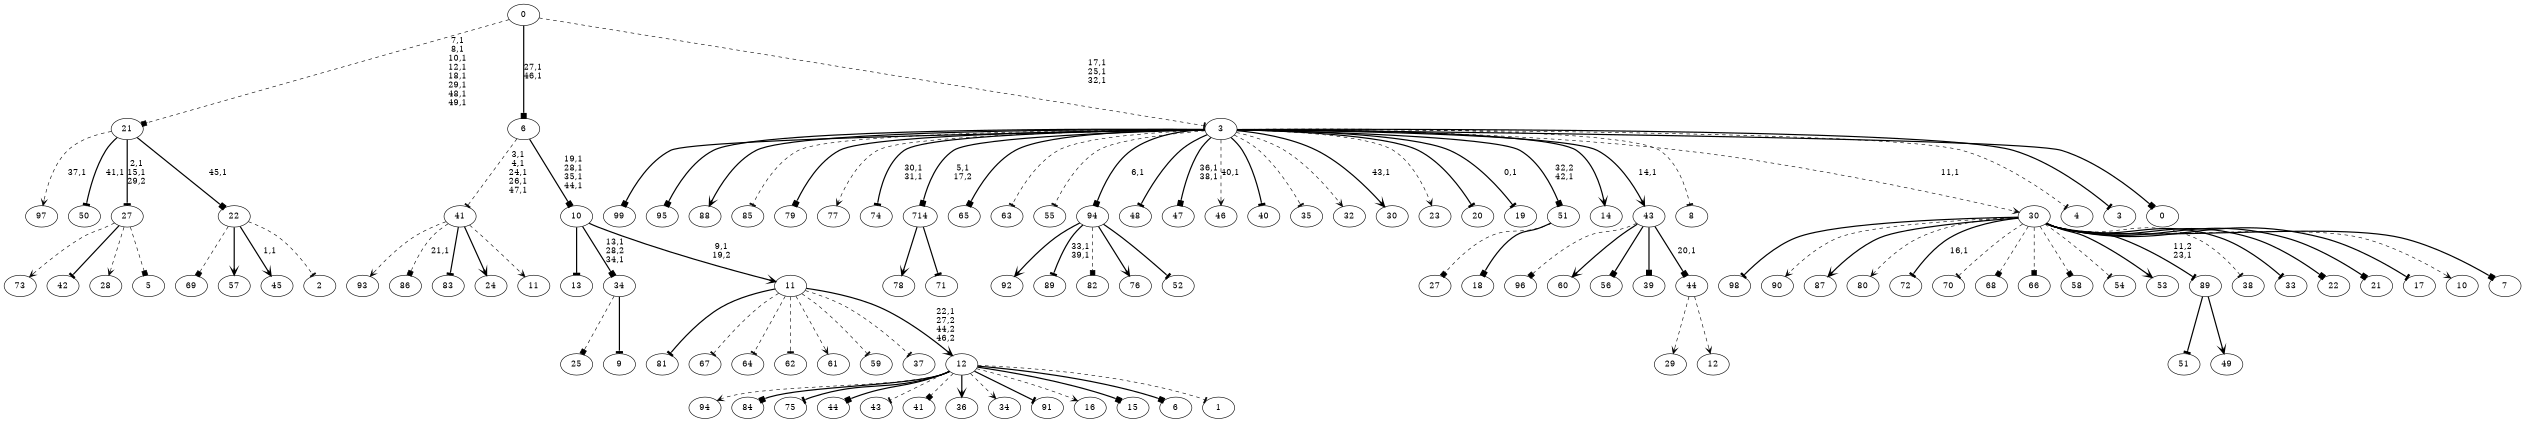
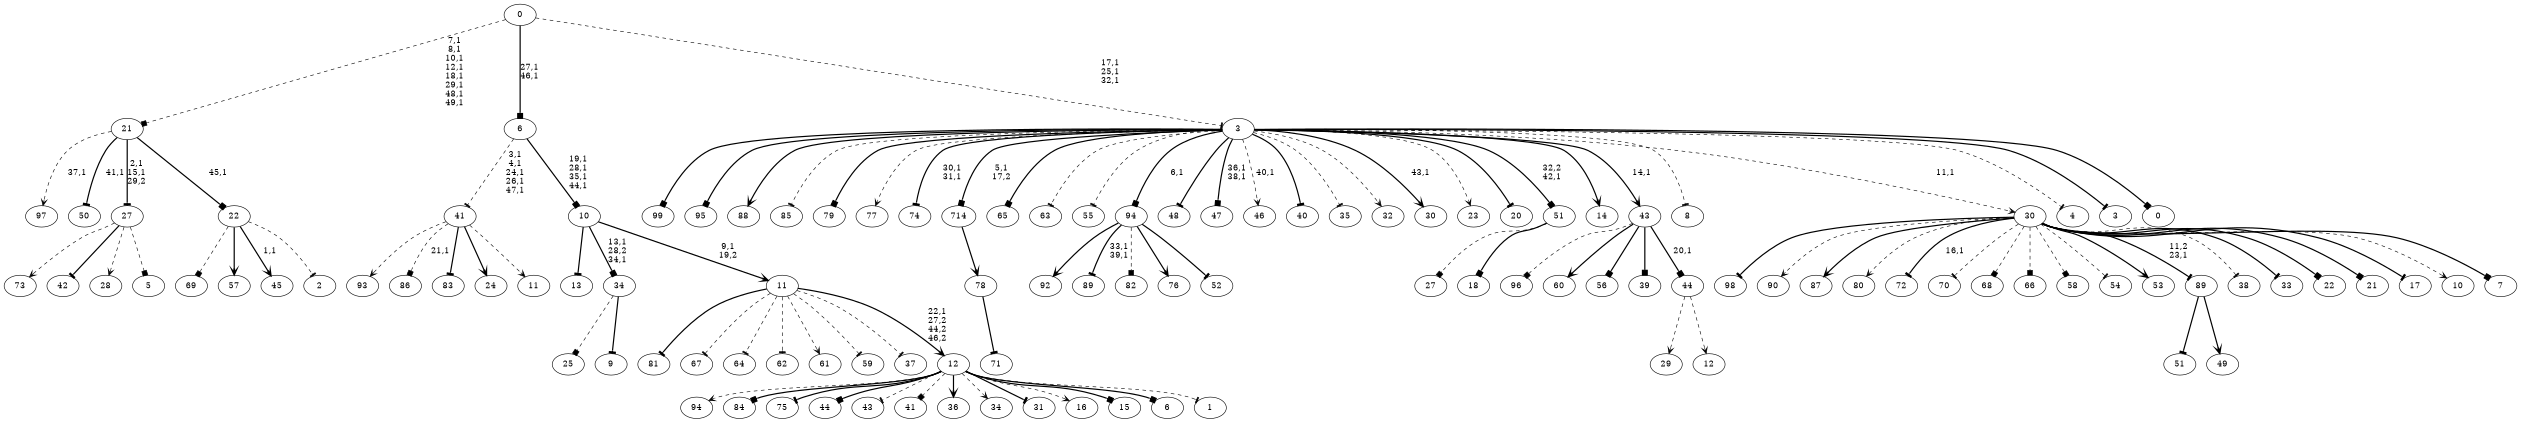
(1521, 216) -> none
(930, 250) -> (988, 324)
(1047, 408) -> (1039, 408)
